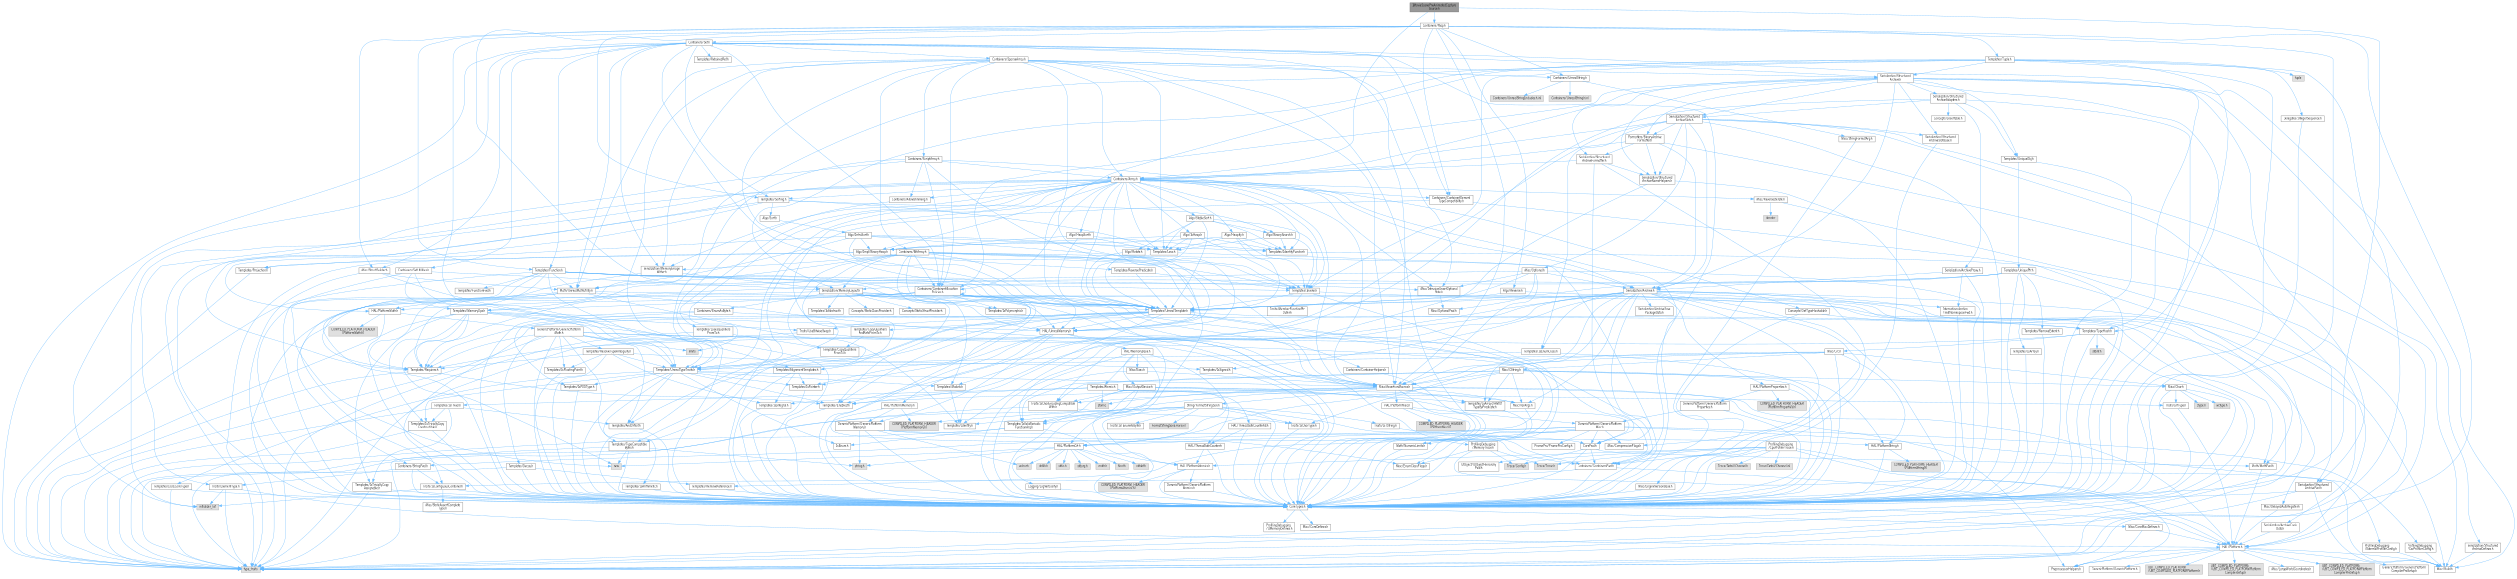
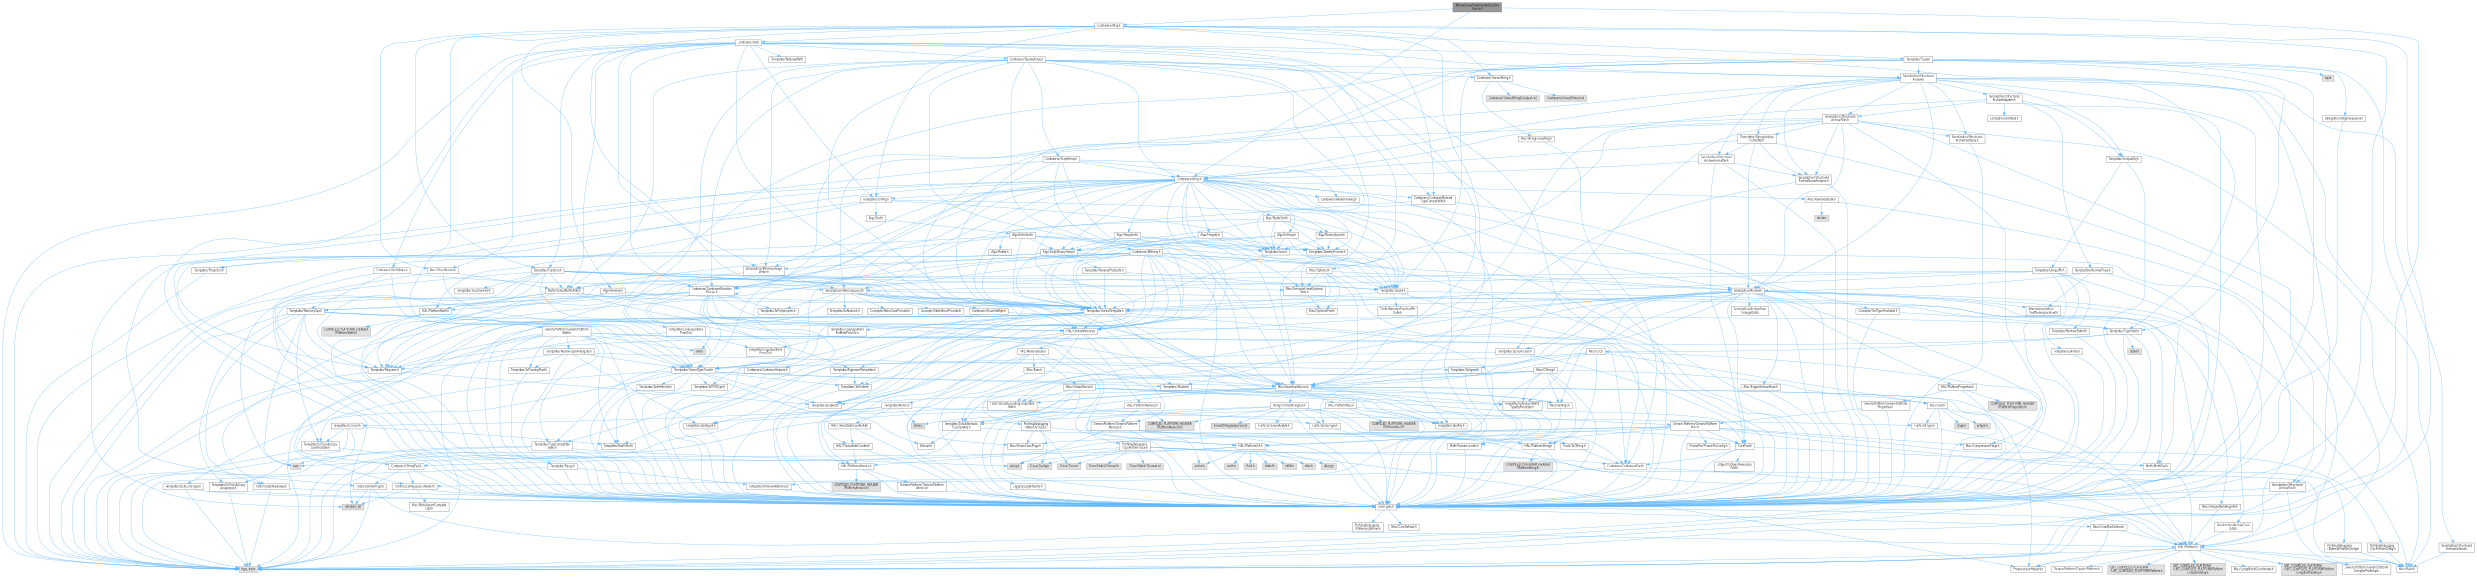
(1683, 360) -> none
none -> (1199, 413)
